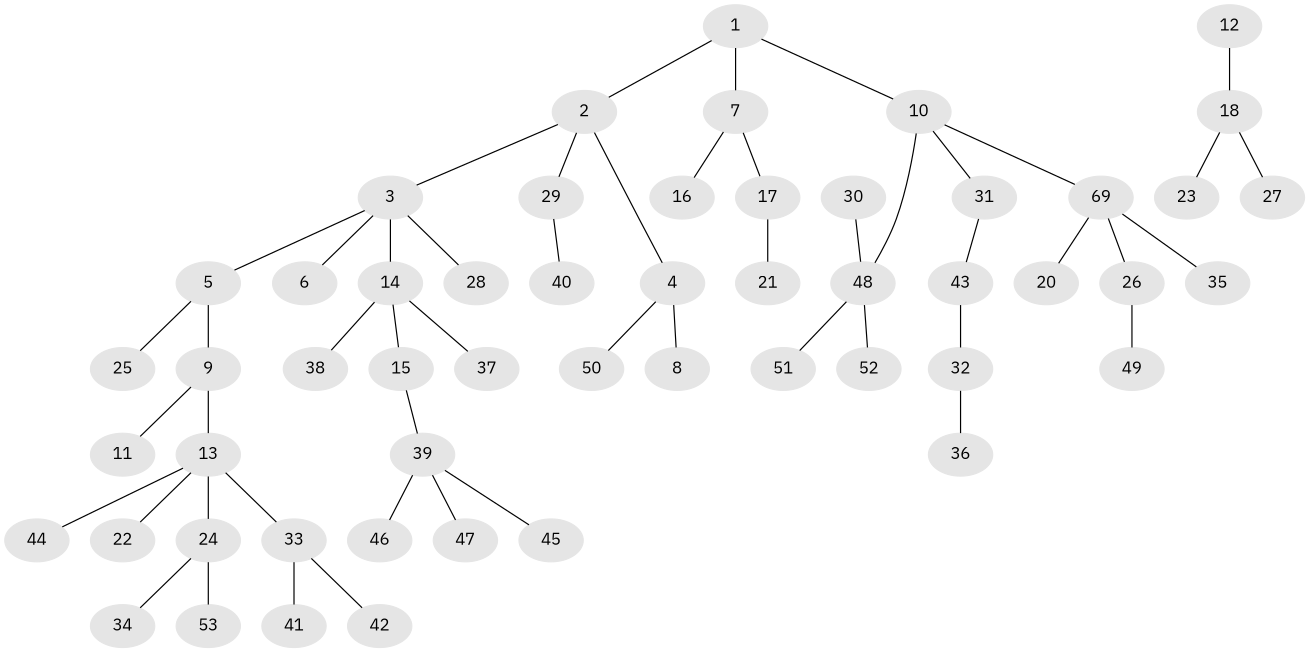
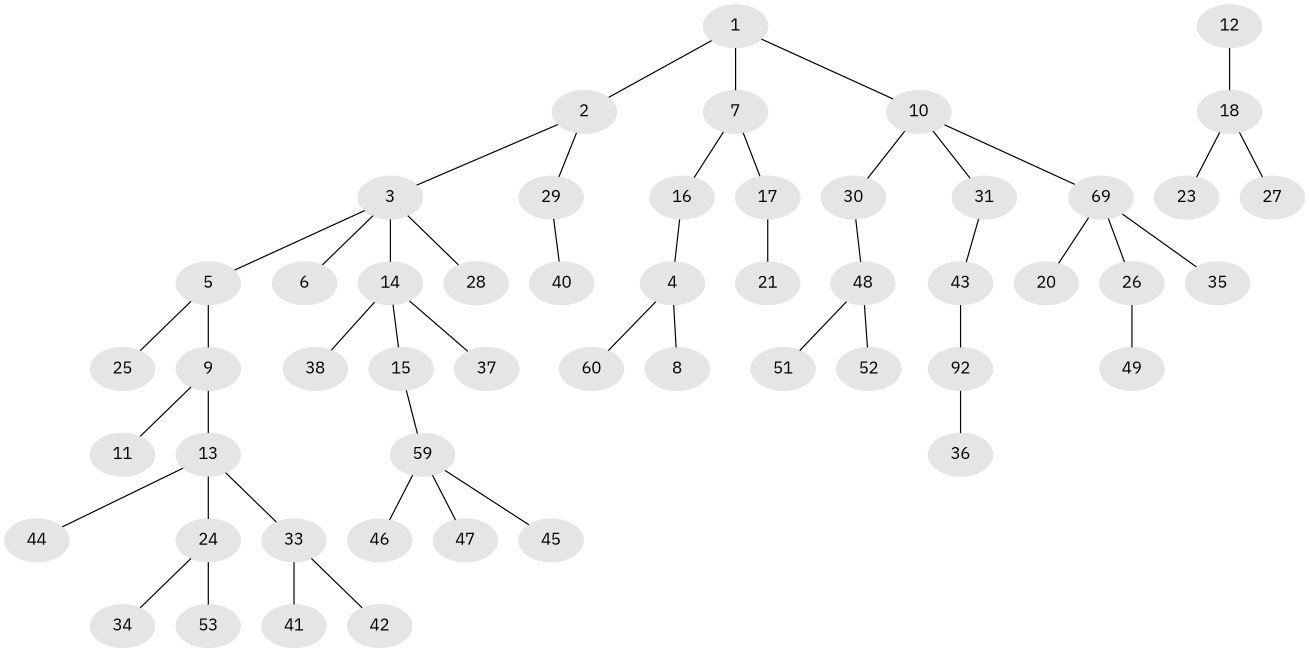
(628, 198) -> (677, 241)
(902, 200) -> (886, 155)
(592, 369) -> (592, 369)
(961, 369) -> (961, 369)
(423, 455) -> (423, 455)
(123, 540) -> none
